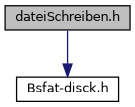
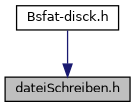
(68, 47) -> (68, 47)
